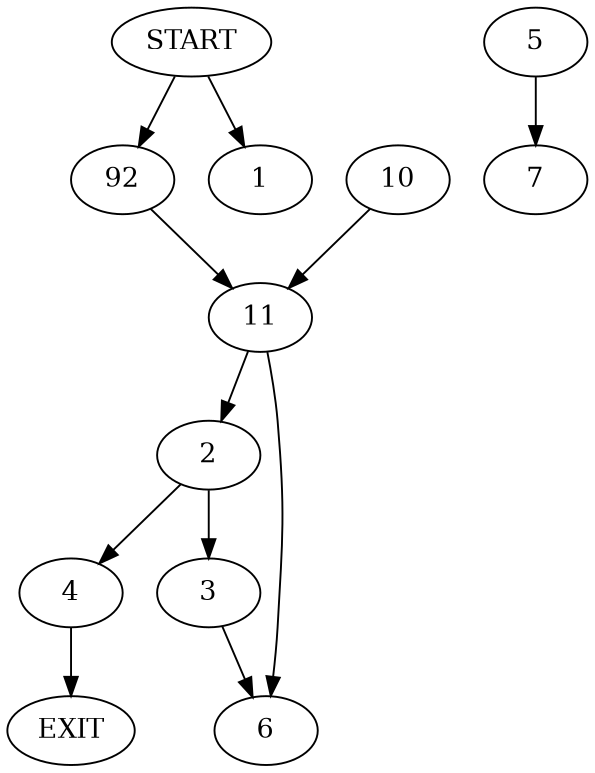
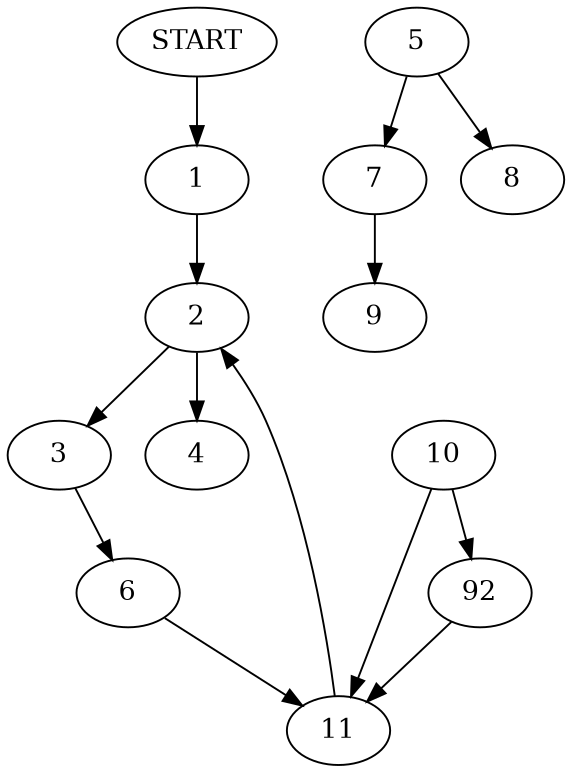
(161, 103) -> (459, 515)
none -> (513, 180)
none -> (197, 239)
none -> (375, 317)
(282, 514) -> (225, 657)
(71, 731) -> none
